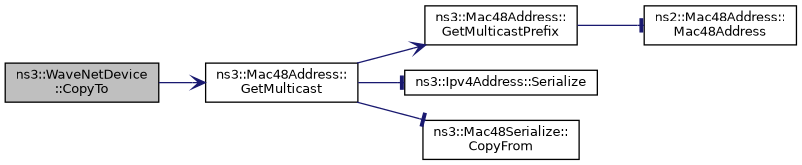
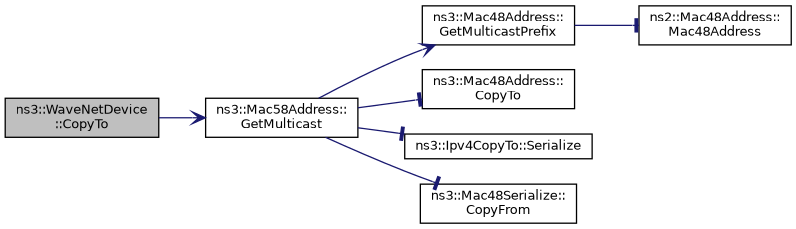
(282, 83) -> (282, 118)
(501, 83) -> (498, 146)
none -> (498, 89)
